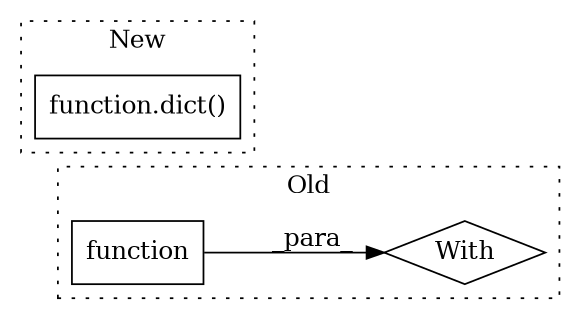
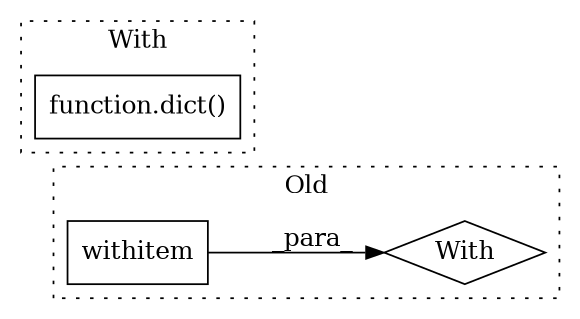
(138, 41) -> (138, 41)
(138, 253) -> (138, 253)
